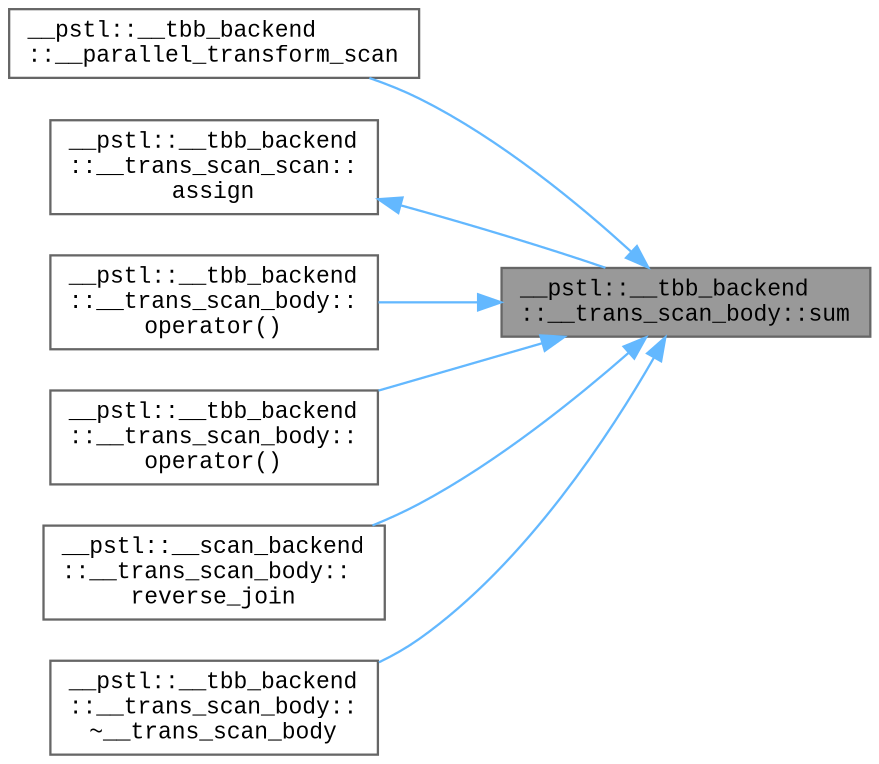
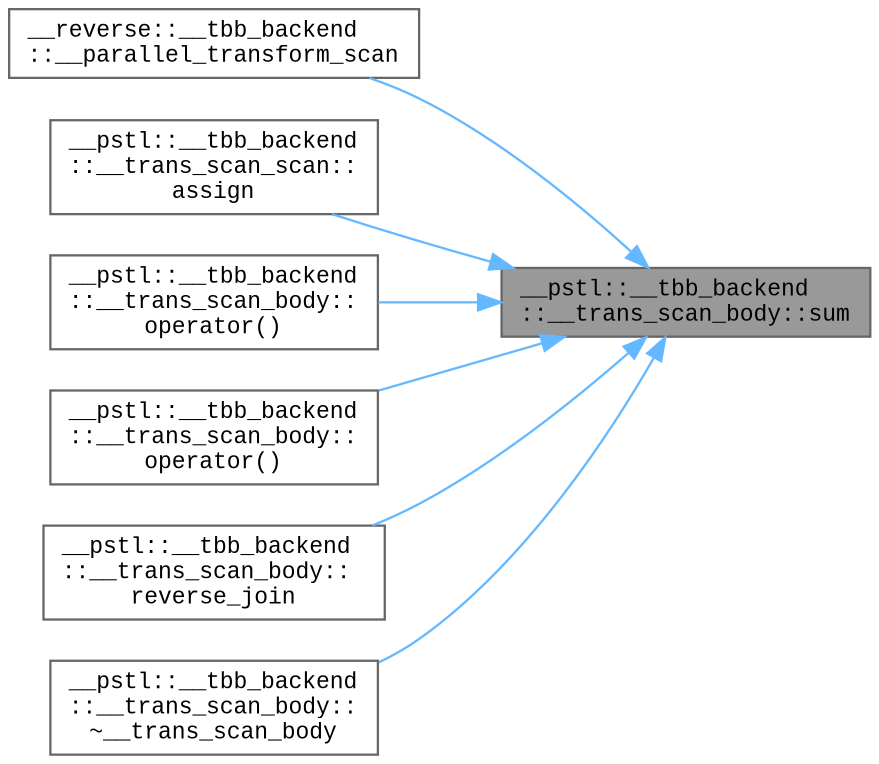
(214, 44) -> (214, 44)
(504, 235) -> (411, 239)
(214, 573) -> (214, 573)
